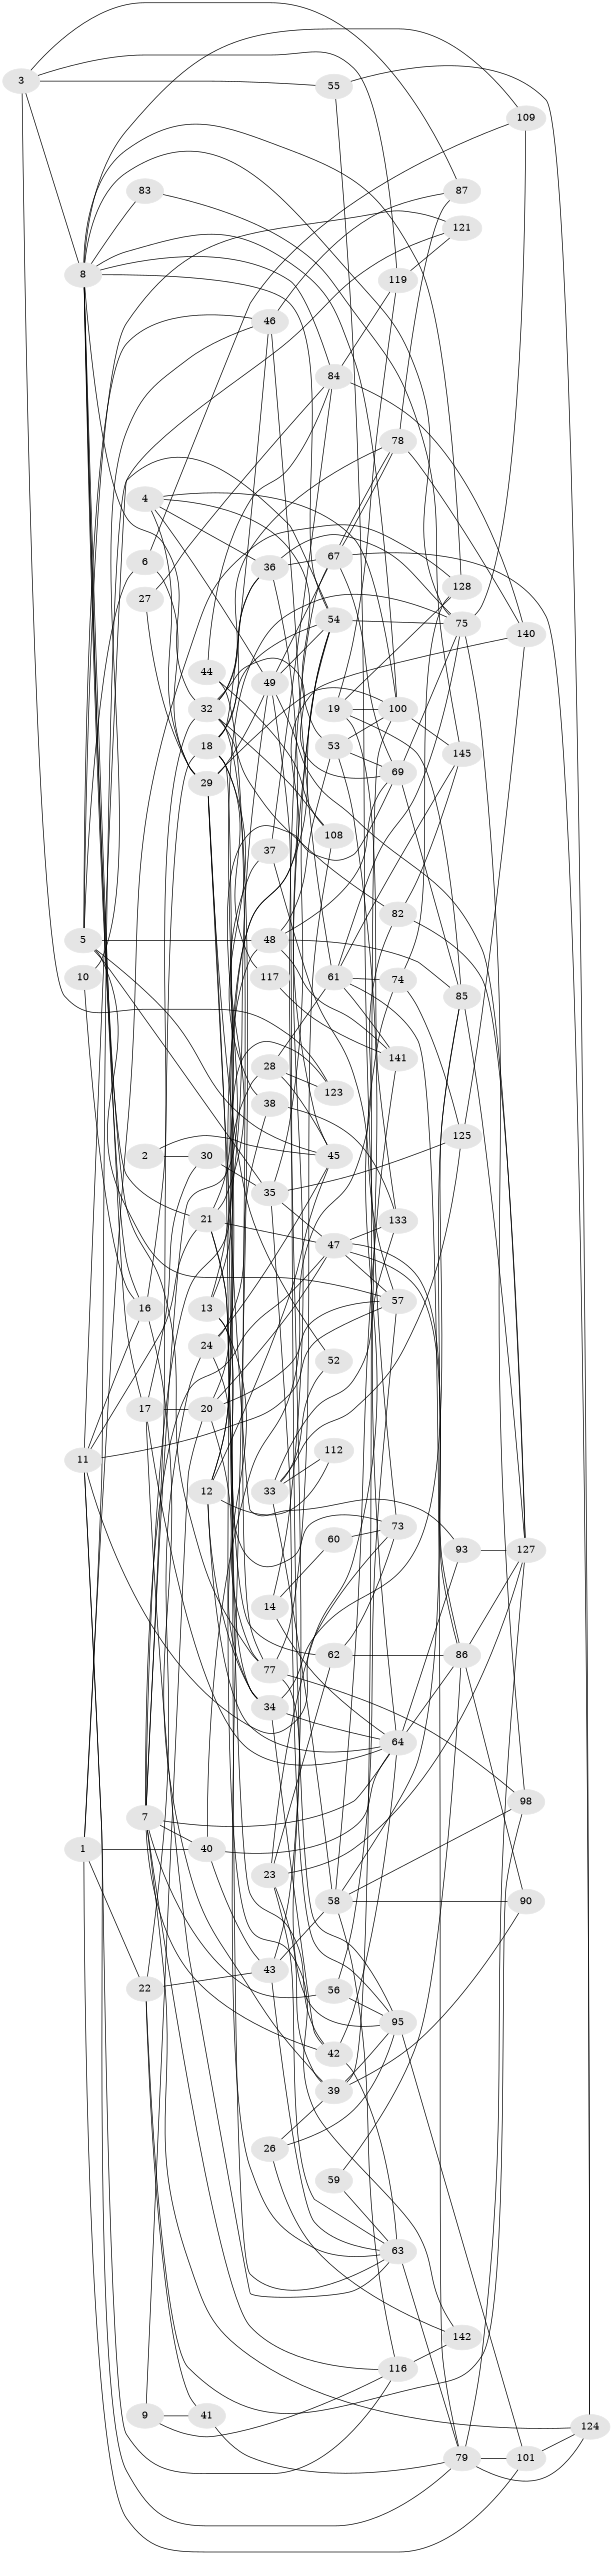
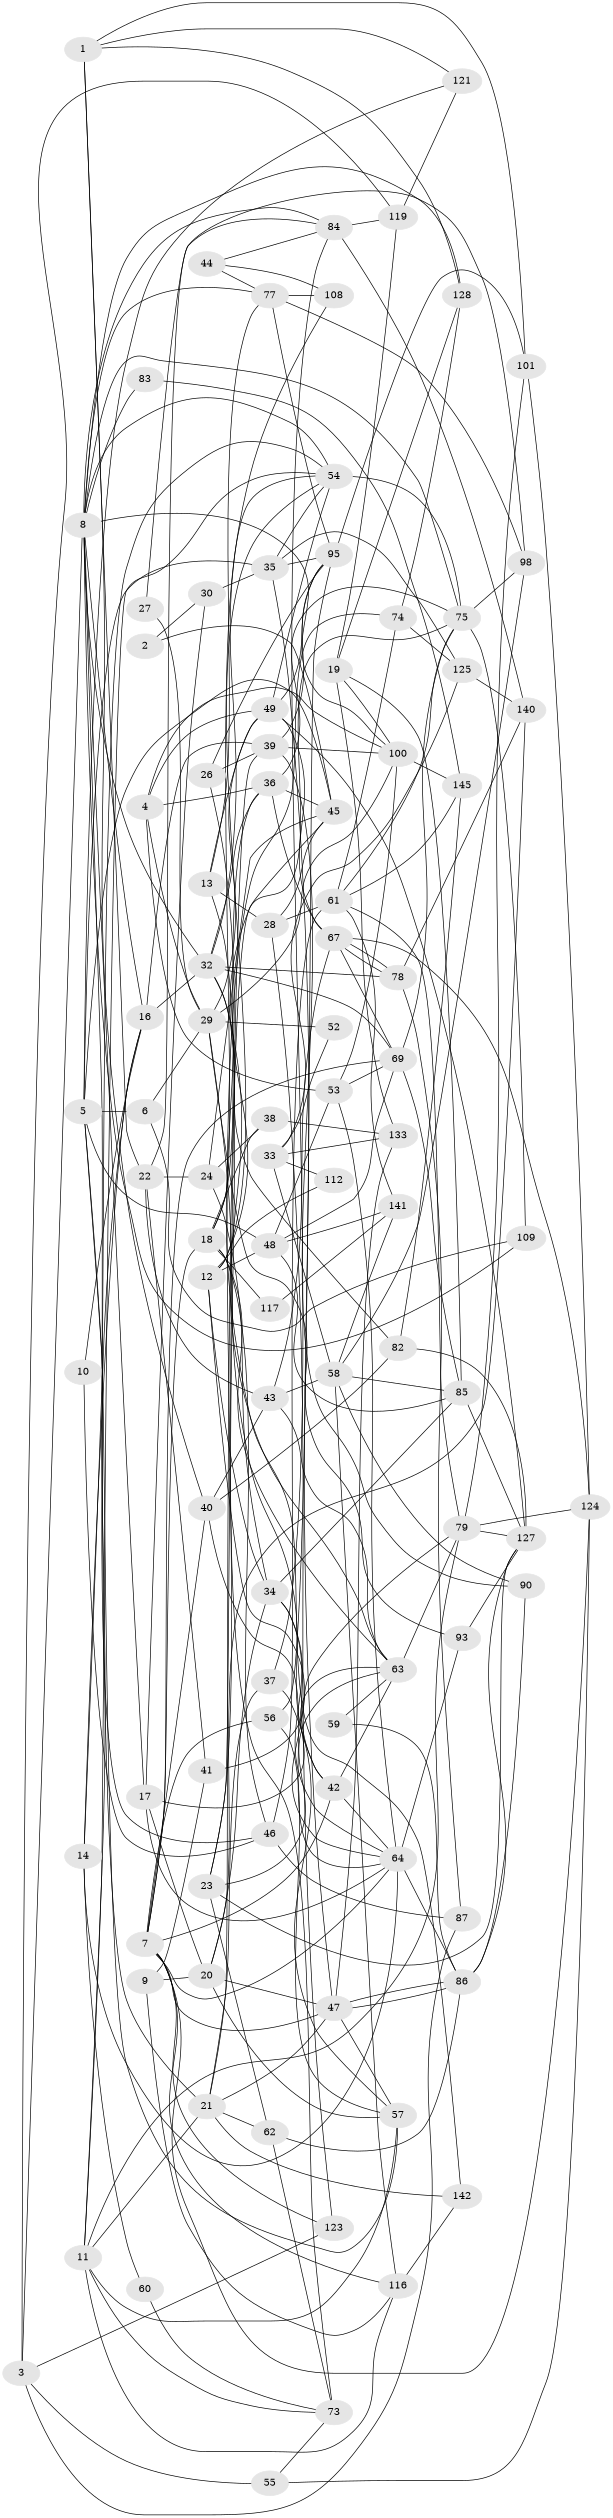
none -> (101, 1436)
